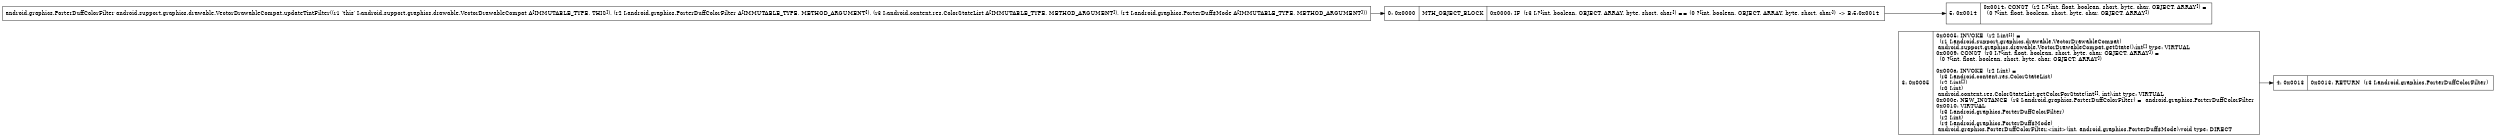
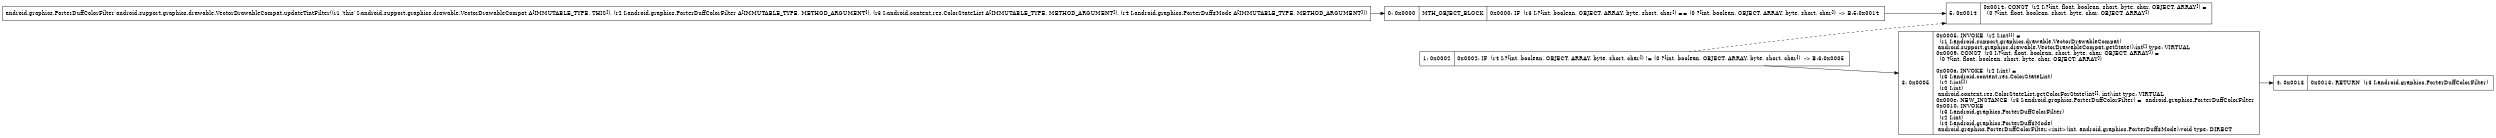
none -> (1635, 59)
(1963, 106) -> (1962, 106)
